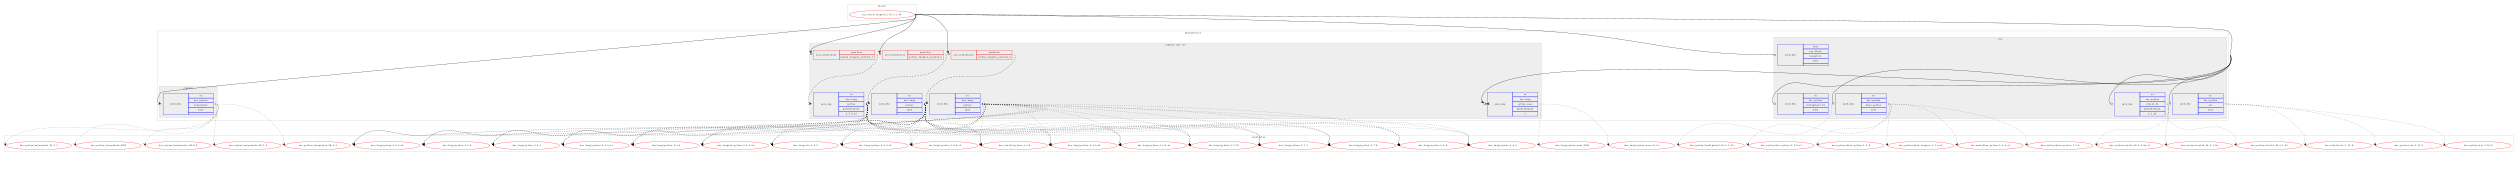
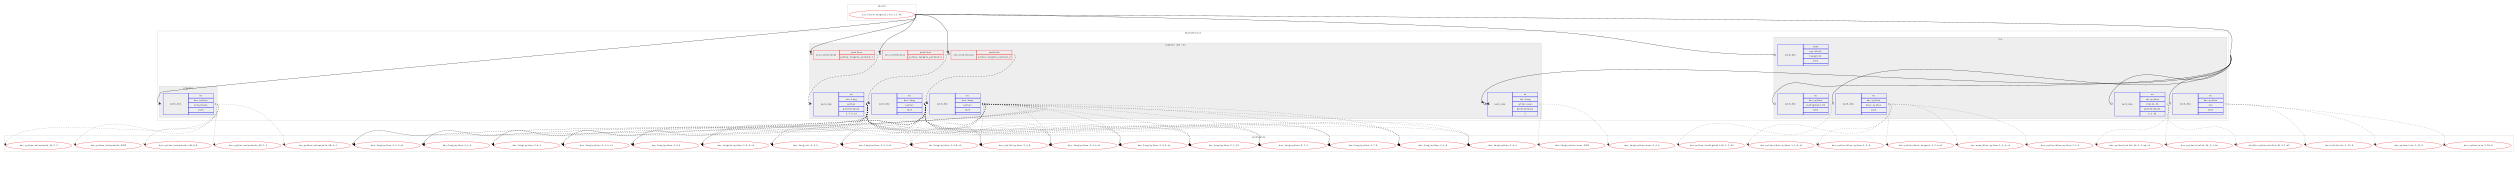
(1781, 146) -> (1781, 146)
(2269, 146) -> (2269, 146)
